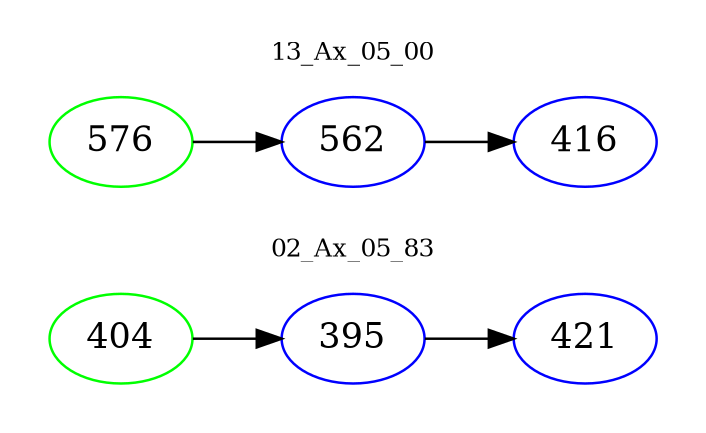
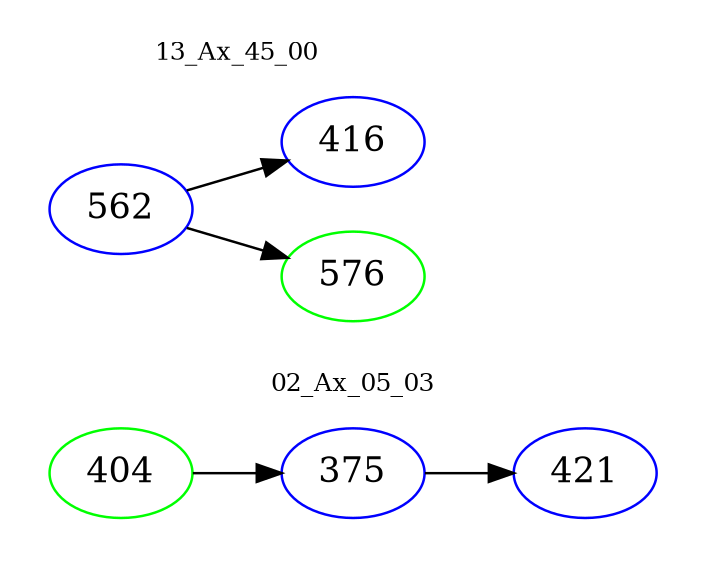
(353, 54) -> (237, 54)
(225, 142) -> (225, 239)
(353, 250) -> (353, 385)
(353, 339) -> (353, 473)
